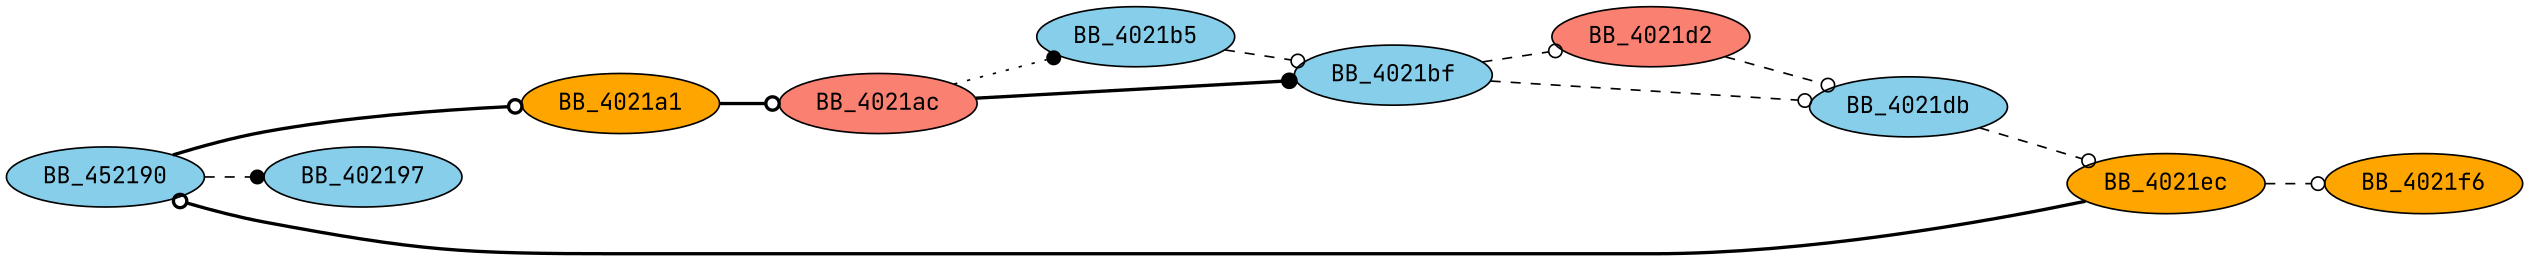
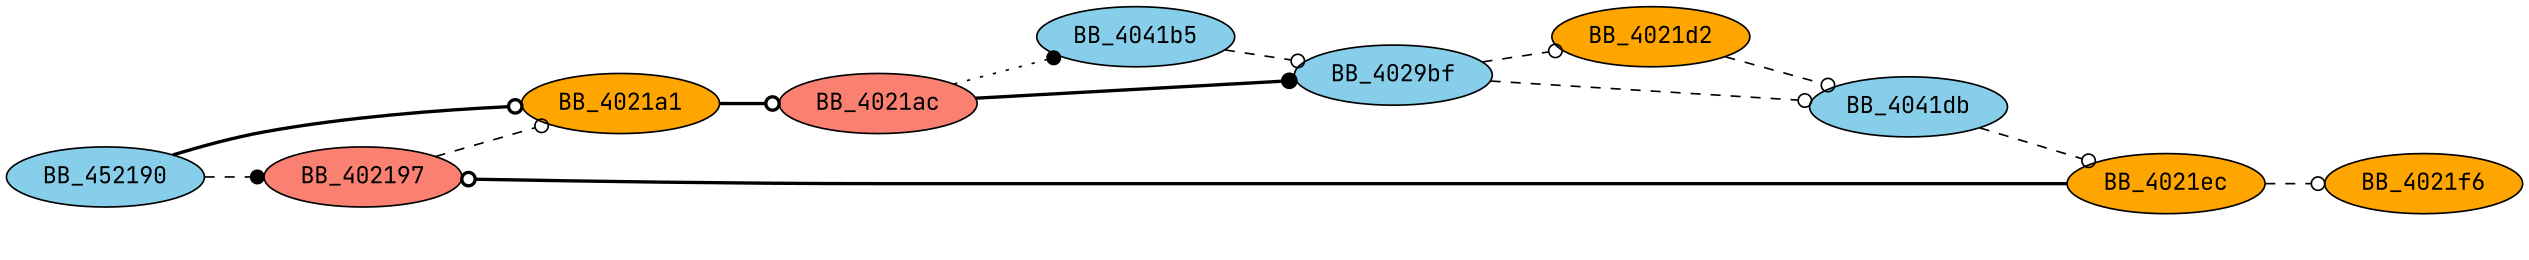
(1136, 37) -> (1136, 37)
(1651, 37) -> (1651, 37)
(1393, 75) -> (1393, 75)
(1909, 107) -> (1909, 107)
none -> (485, 142)
(363, 177) -> (363, 177)
(1136, 254) -> (1271, 184)
